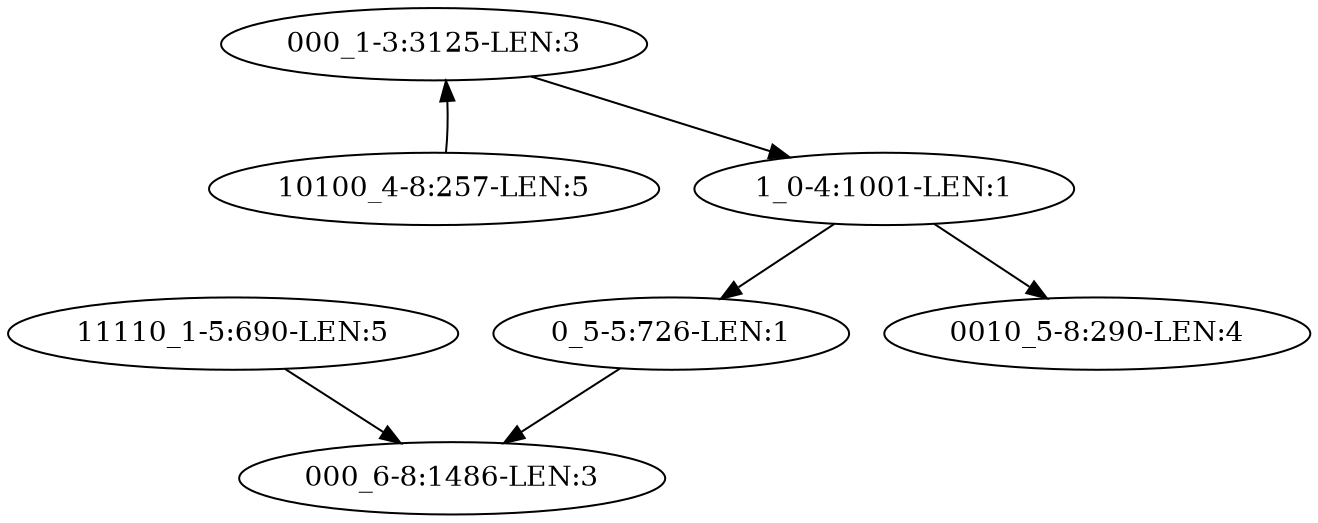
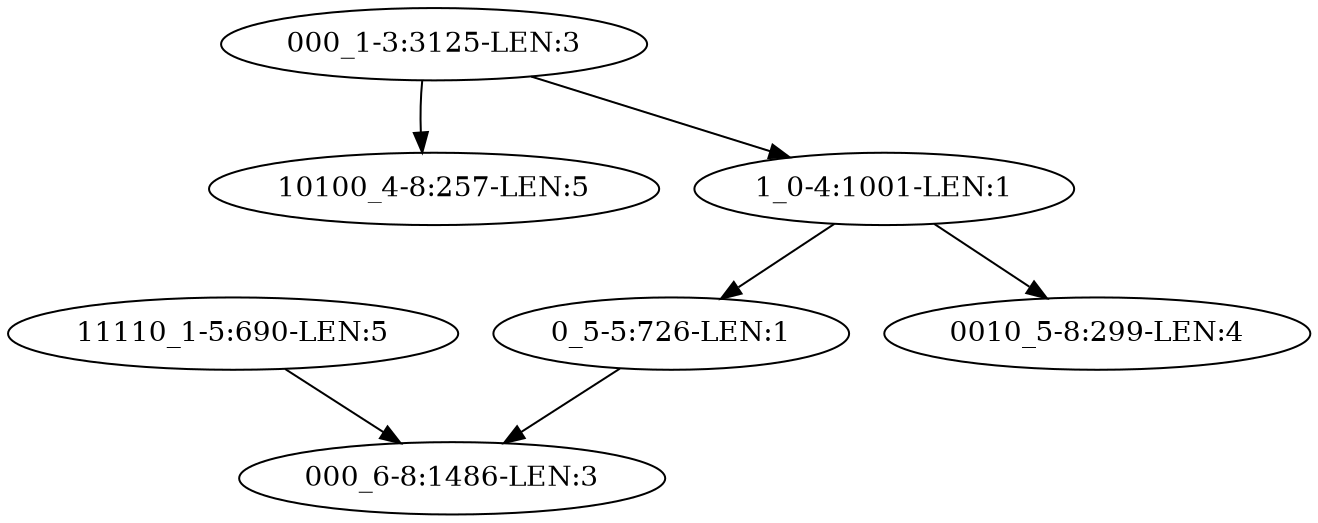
(448, 127) -> (421, 107)
(1097, 334) -> (1097, 334)
